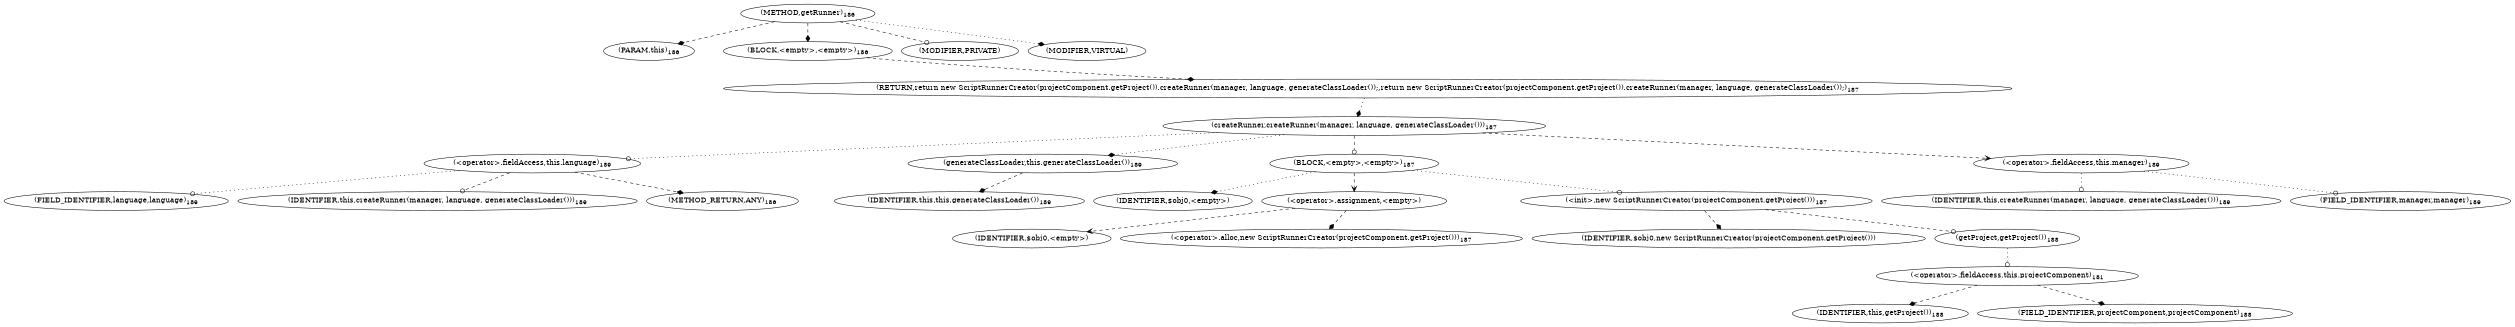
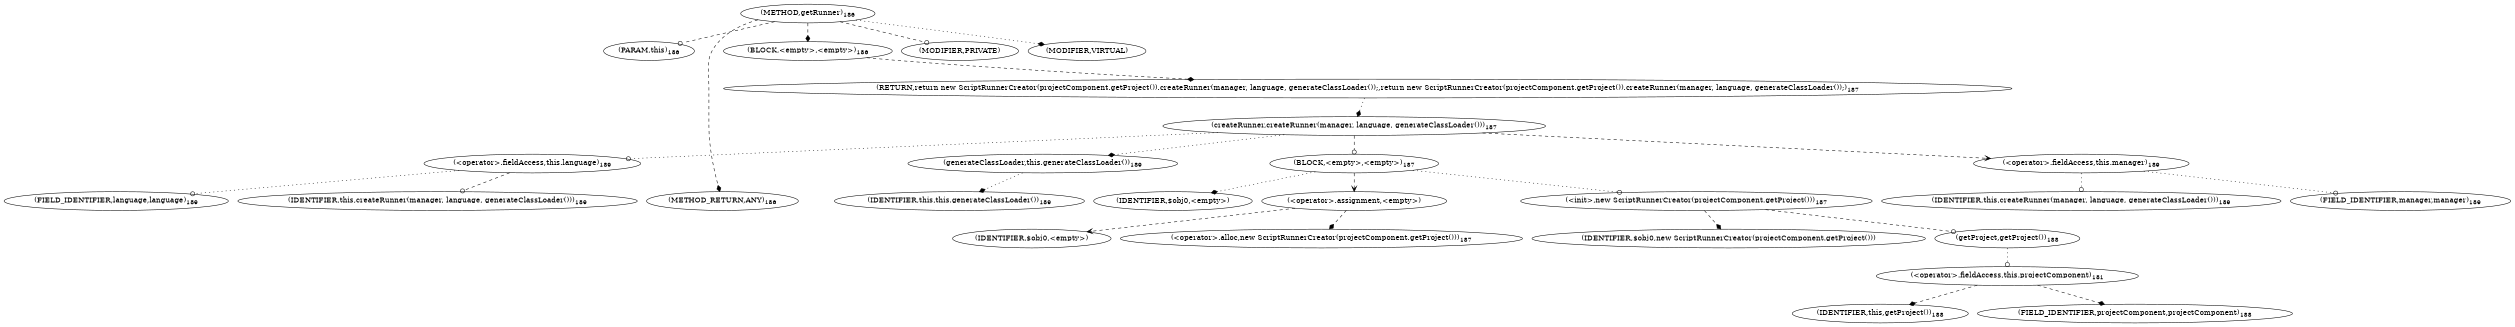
(729, 32) -> (723, 34)
(1004, 181) -> (1004, 181)
(626, 182) -> (709, 90)
